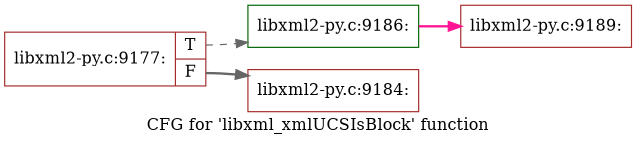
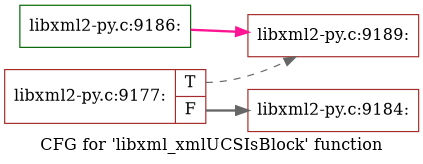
(221, 45) -> (247, 76)
